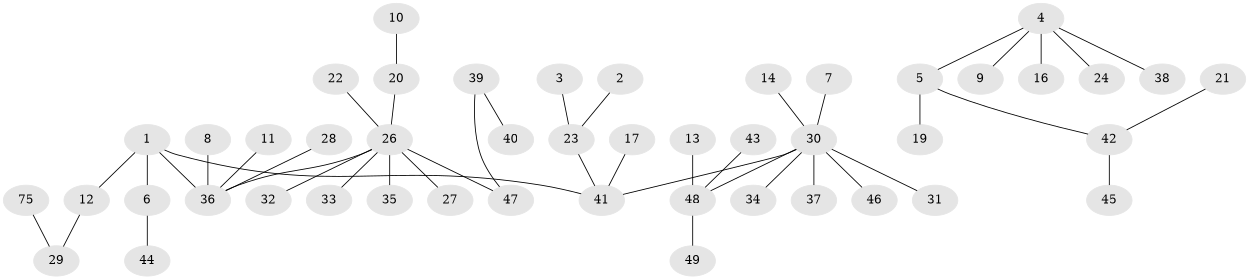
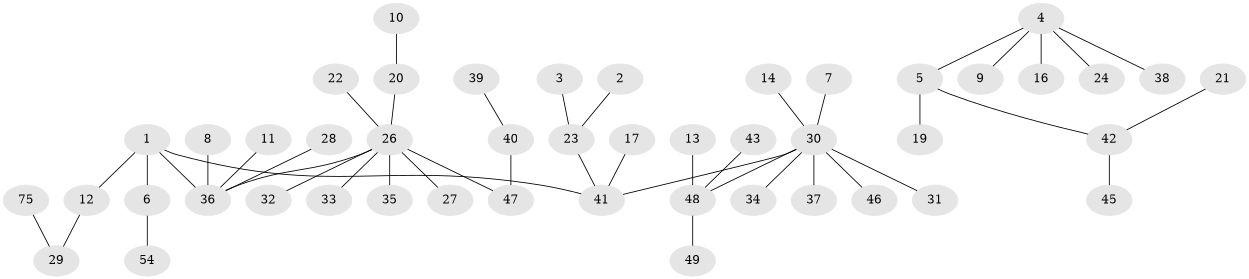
(478, 143) -> (511, 170)
(147, 261) -> (147, 261)
